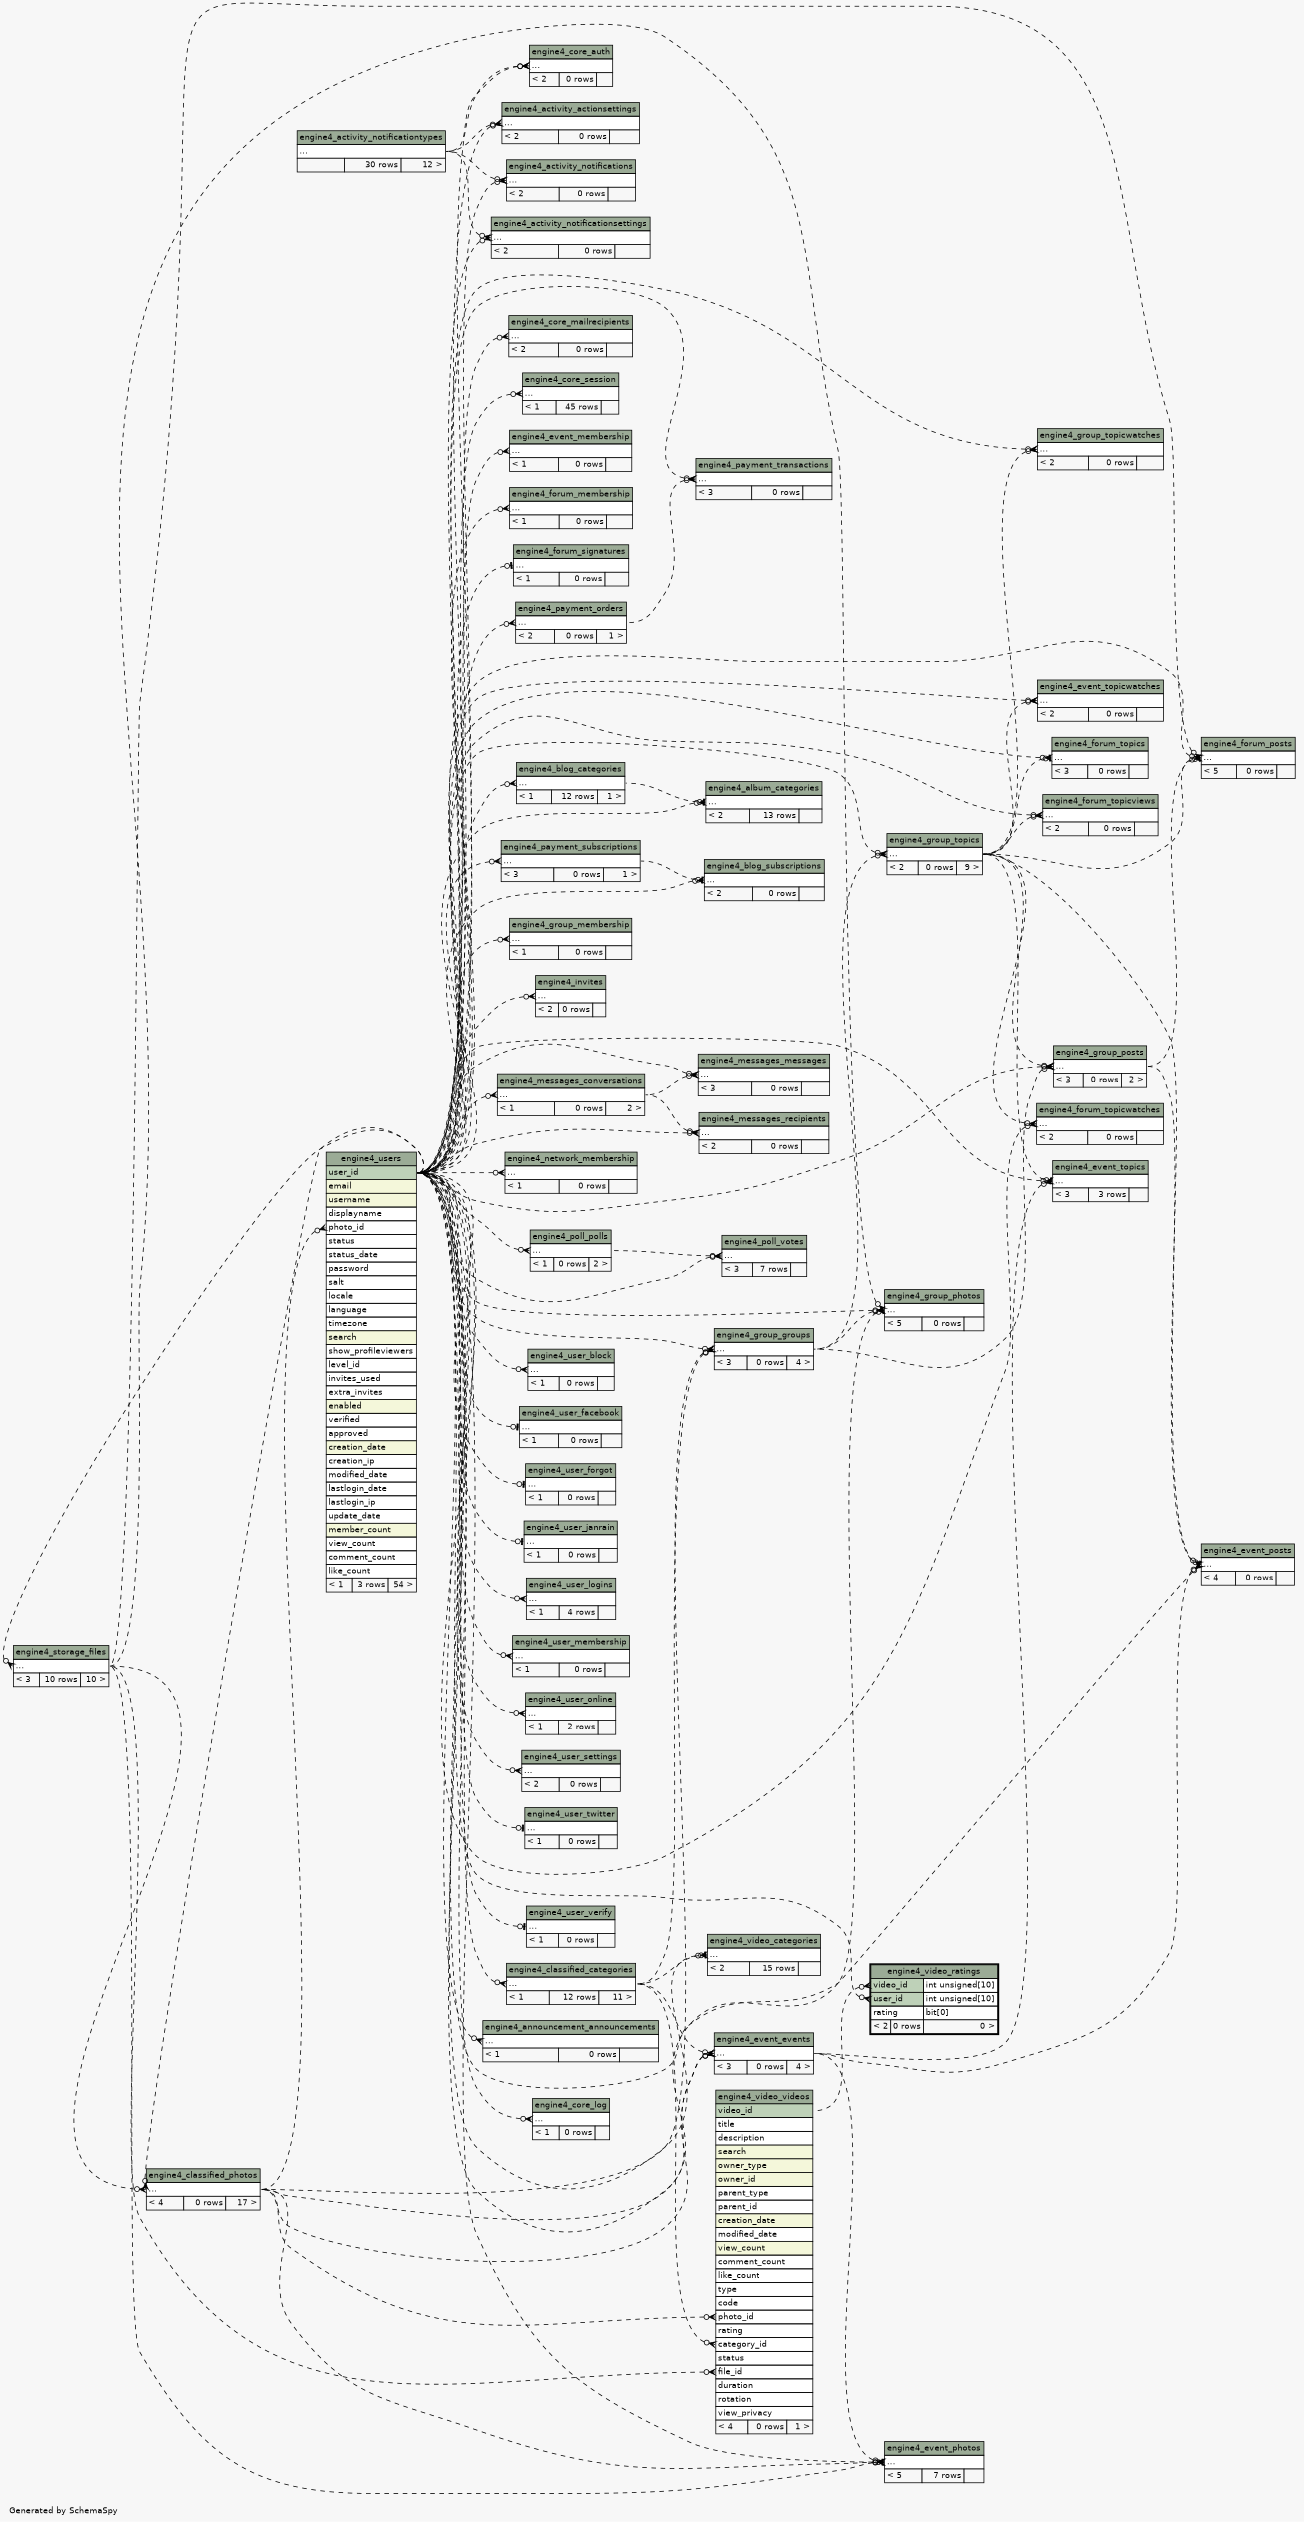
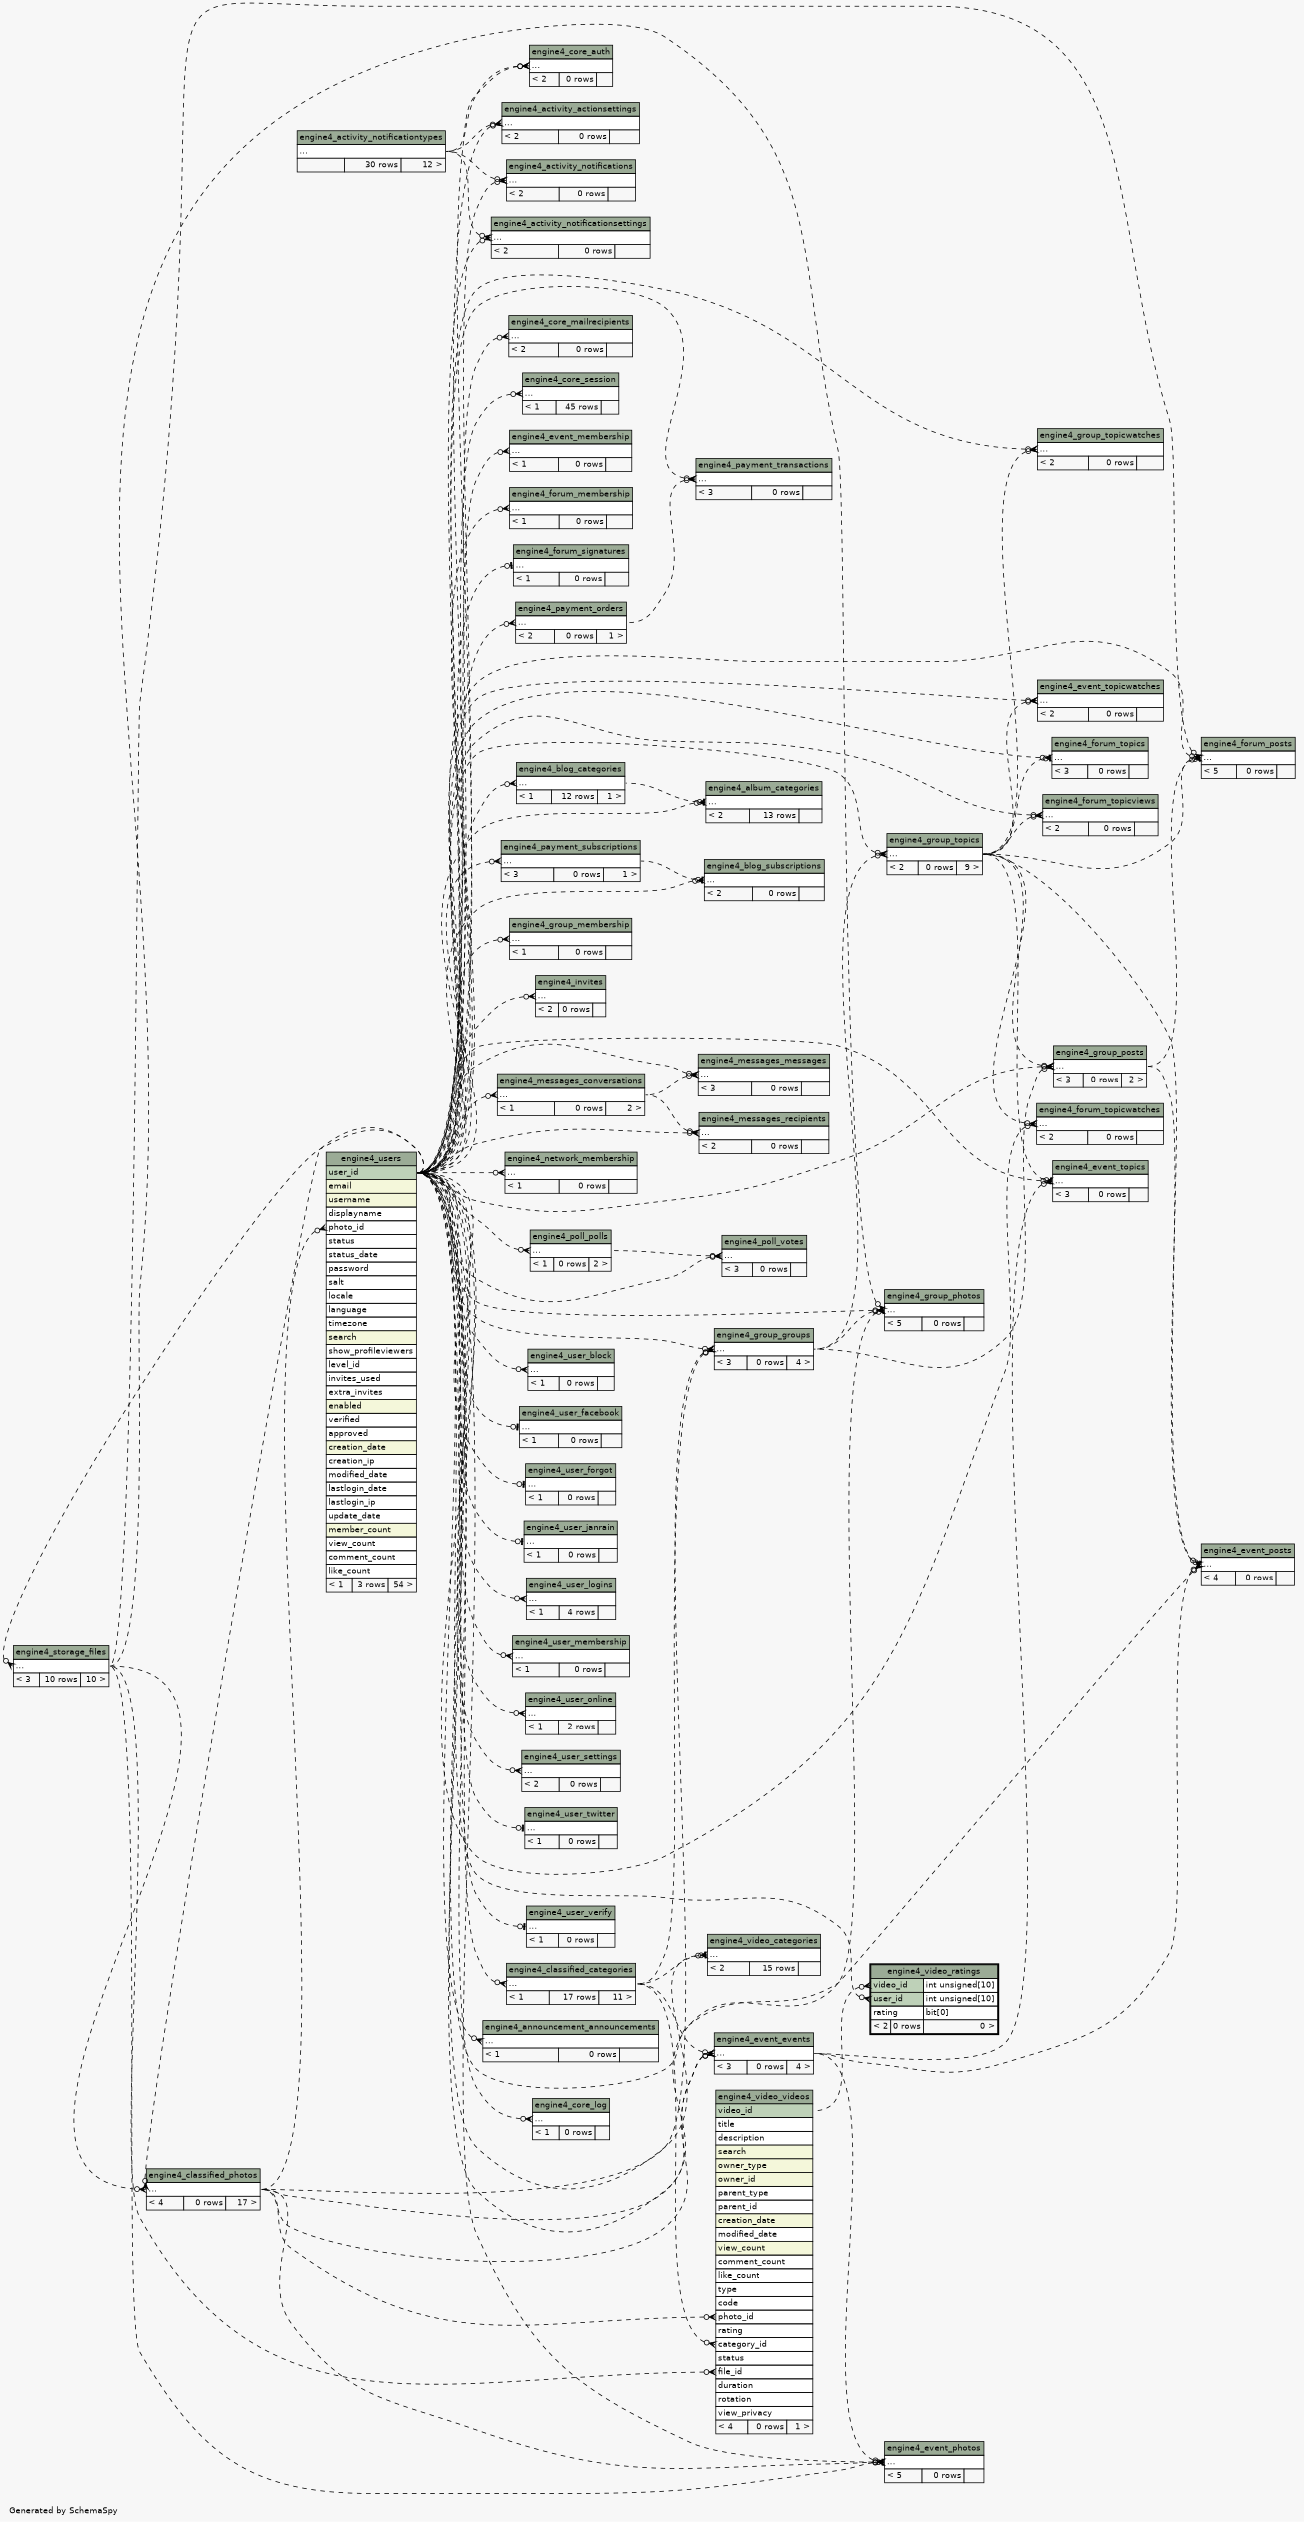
(1113, 1194) -> (1113, 1194)
(774, 1269) -> (774, 1269)
(580, 1997) -> (580, 1997)
(948, 2476) -> (948, 2476)
